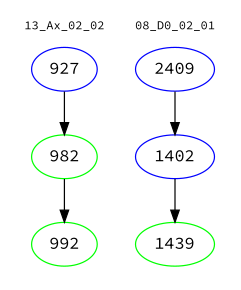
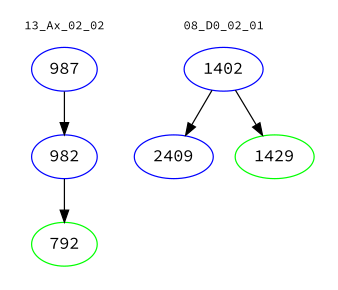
(64, 69) -> (64, 69)
(175, 107) -> (202, 108)
(64, 157) -> (64, 157)
(64, 244) -> (64, 244)
(175, 244) -> (275, 157)
